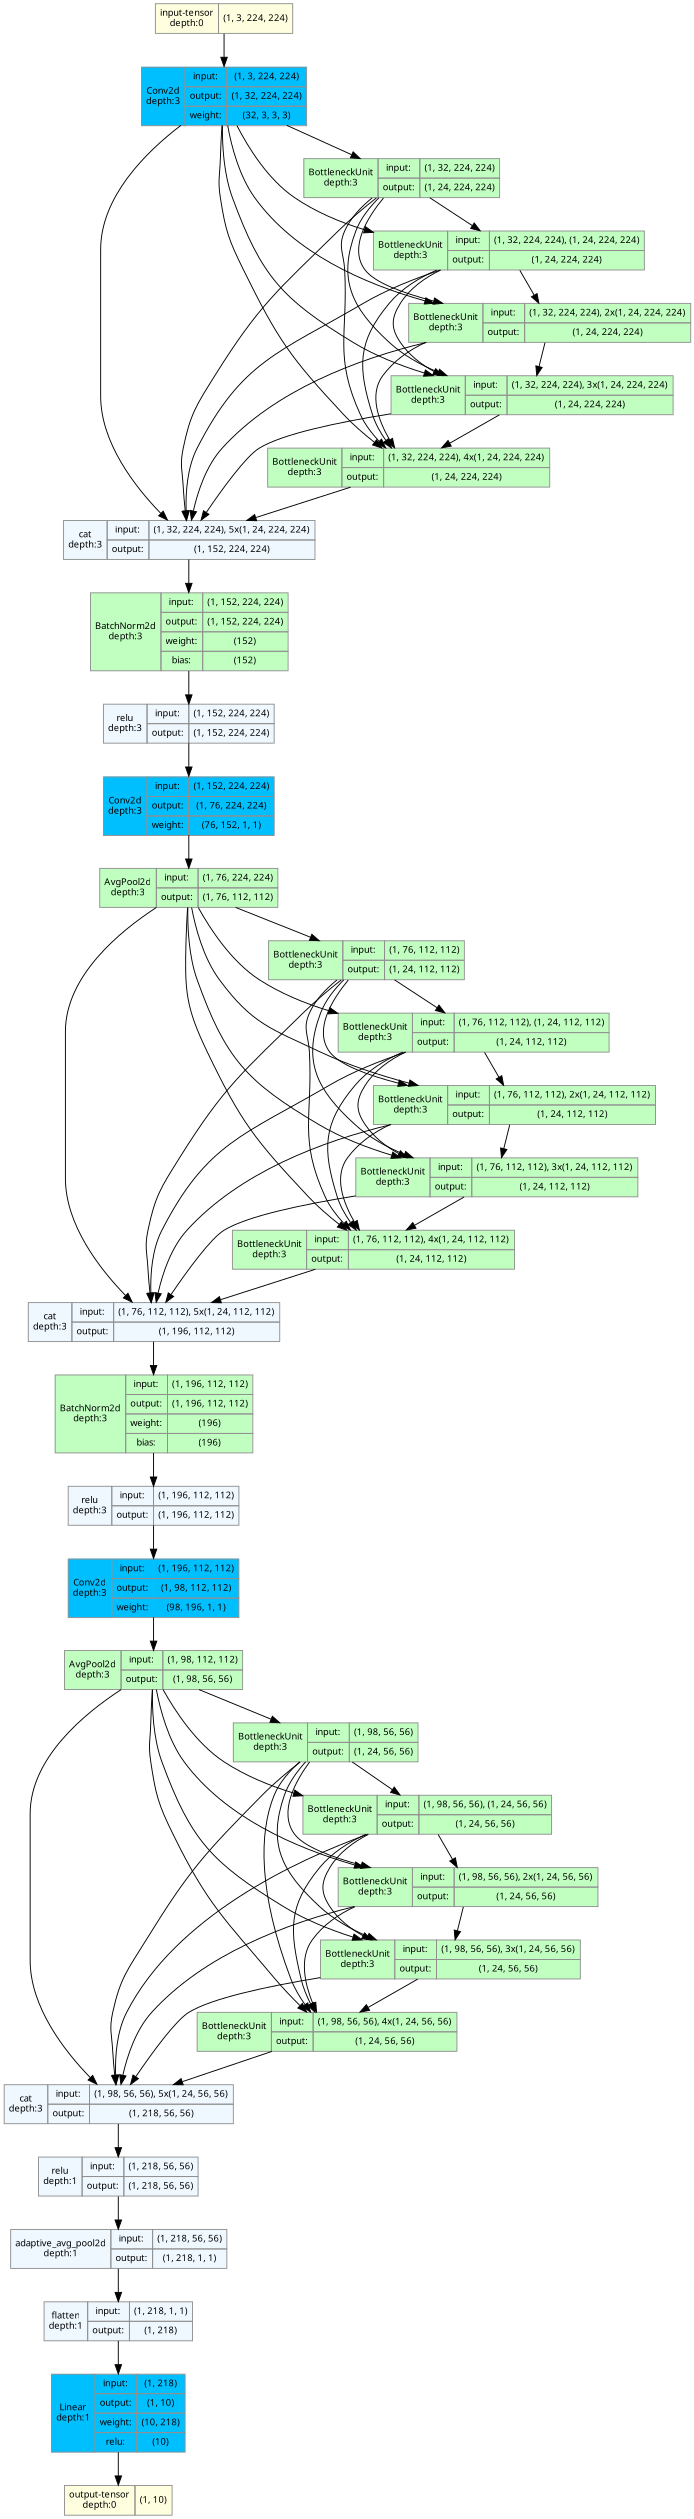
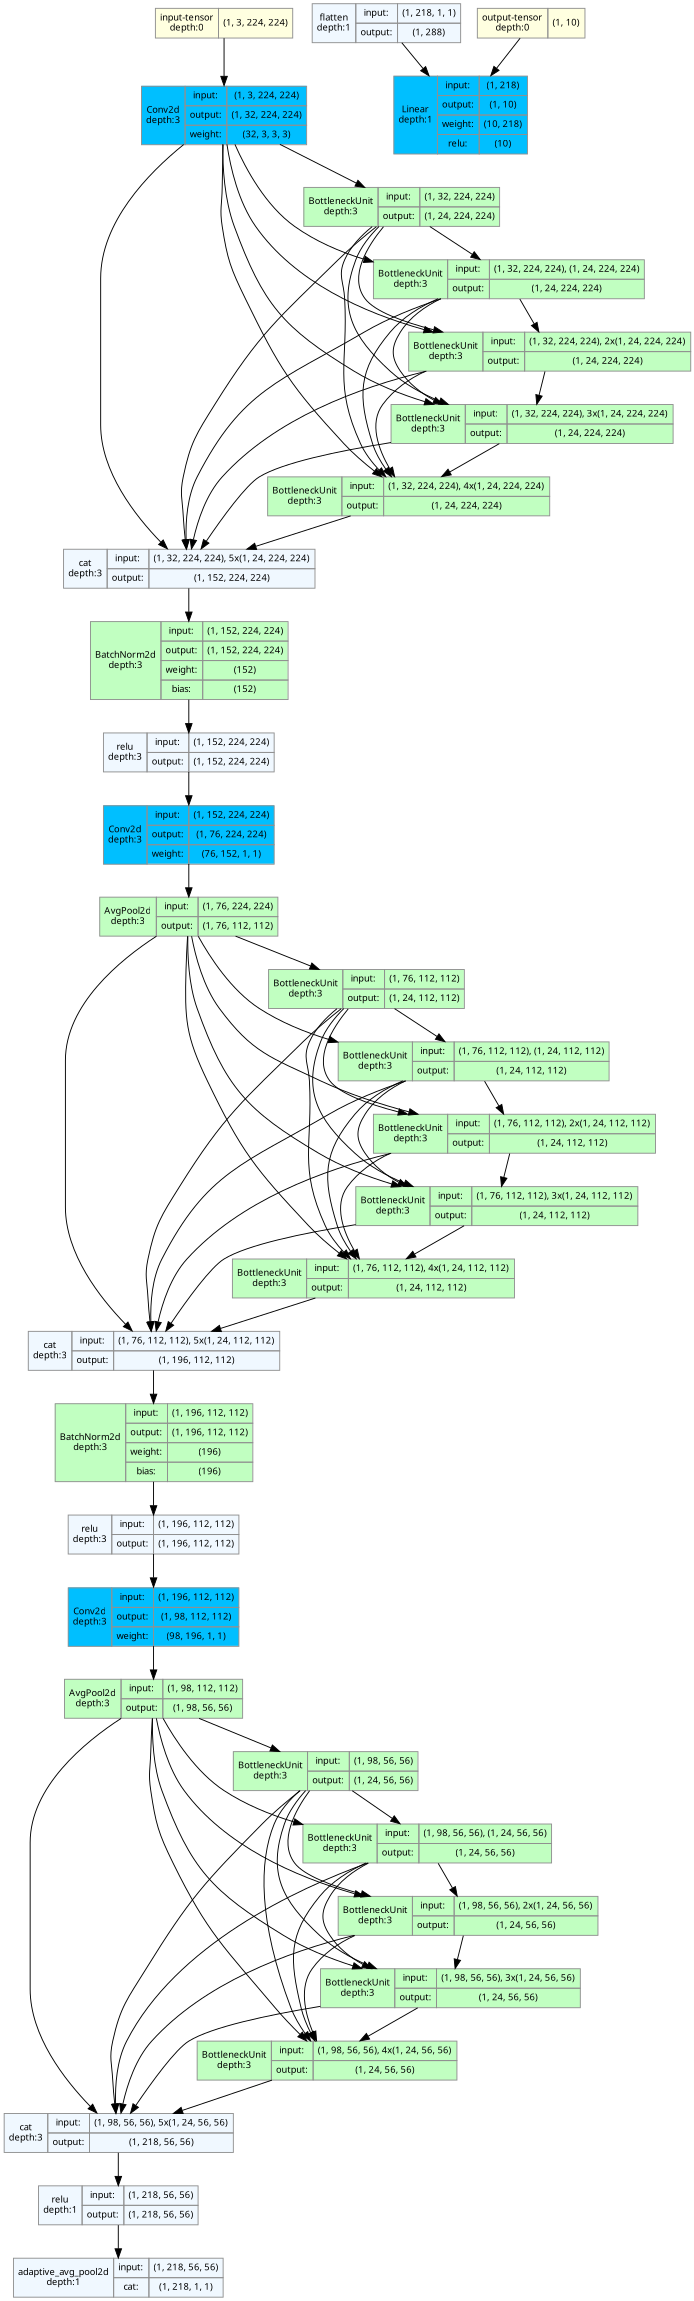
(132, 2258) -> (131, 2287)
(118, 2281) -> none
(161, 2331) -> (429, 32)
(118, 2464) -> (508, 53)
